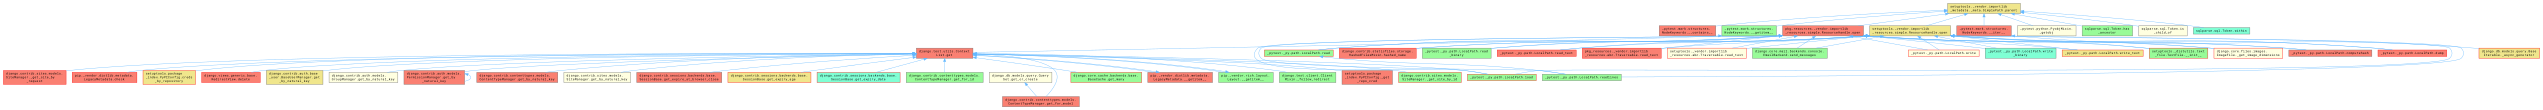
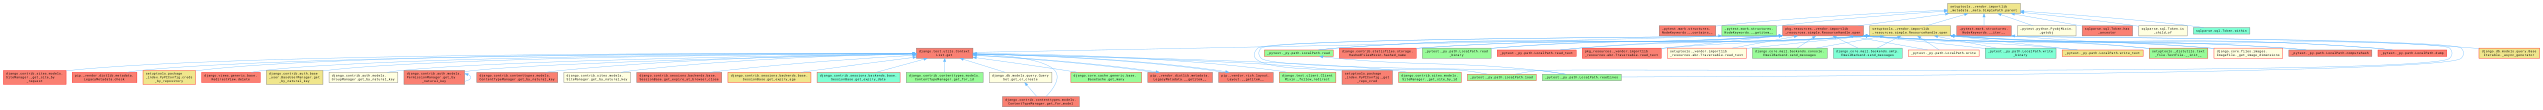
(2107, 31) -> (2107, 31)
none -> (1868, 53)
(1297, 61) -> (984, 66)
(1106, 77) -> (1106, 77)
(1246, 77) -> (1246, 77)
(1308, 77) -> (1308, 77)
